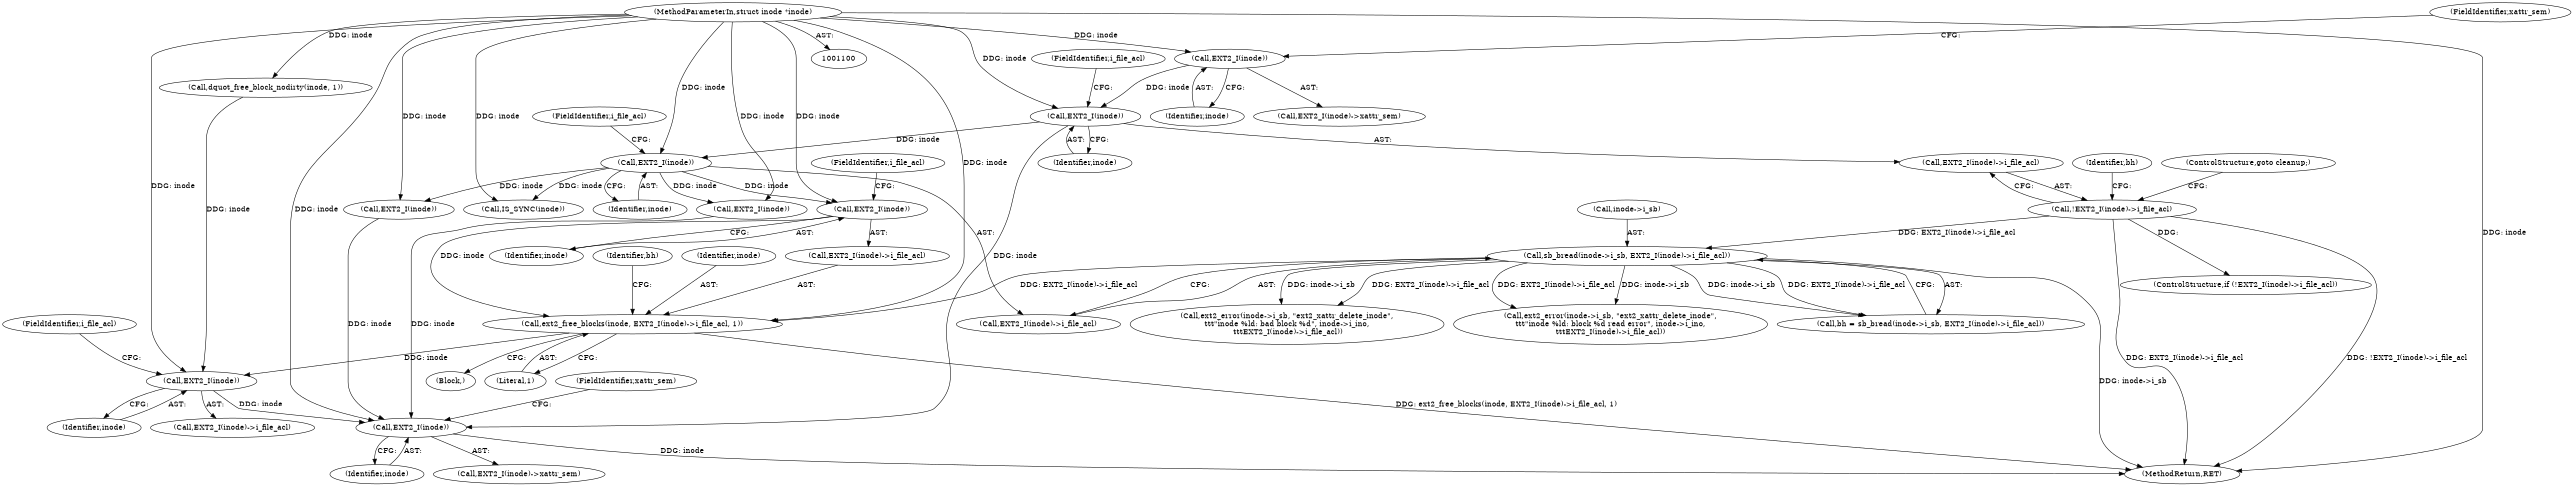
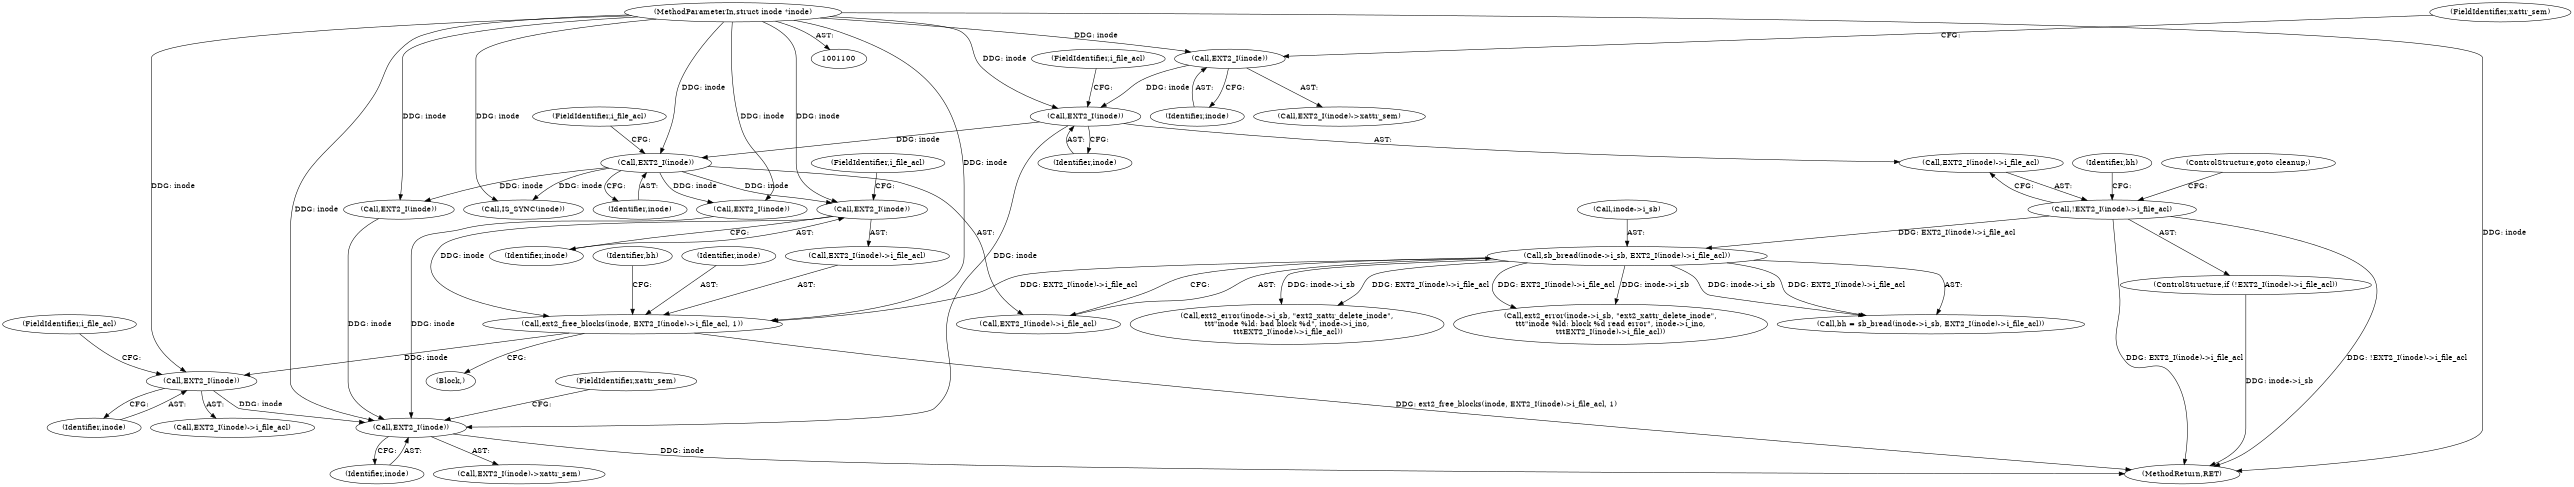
(266, 88) -> none
(2169, 233) -> (2169, 233)
(1894, 271) -> none
(2021, 277) -> (2246, 386)
(515, 381) -> none
